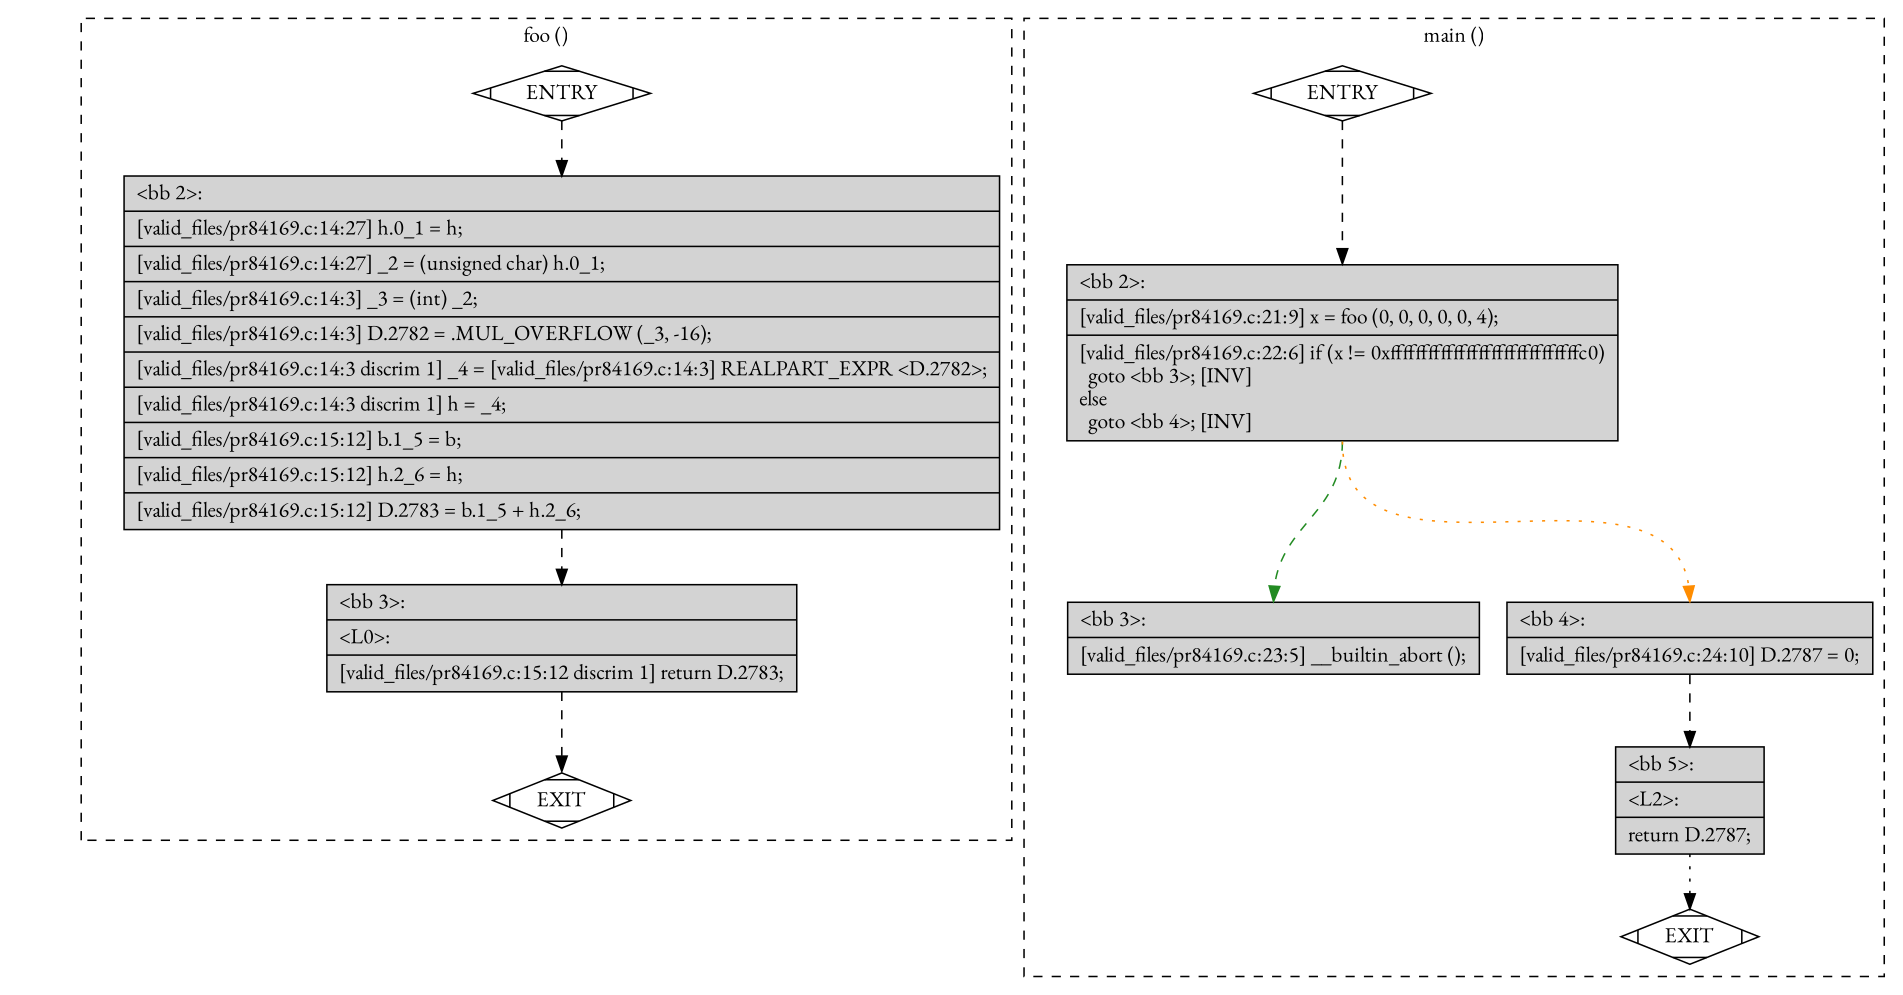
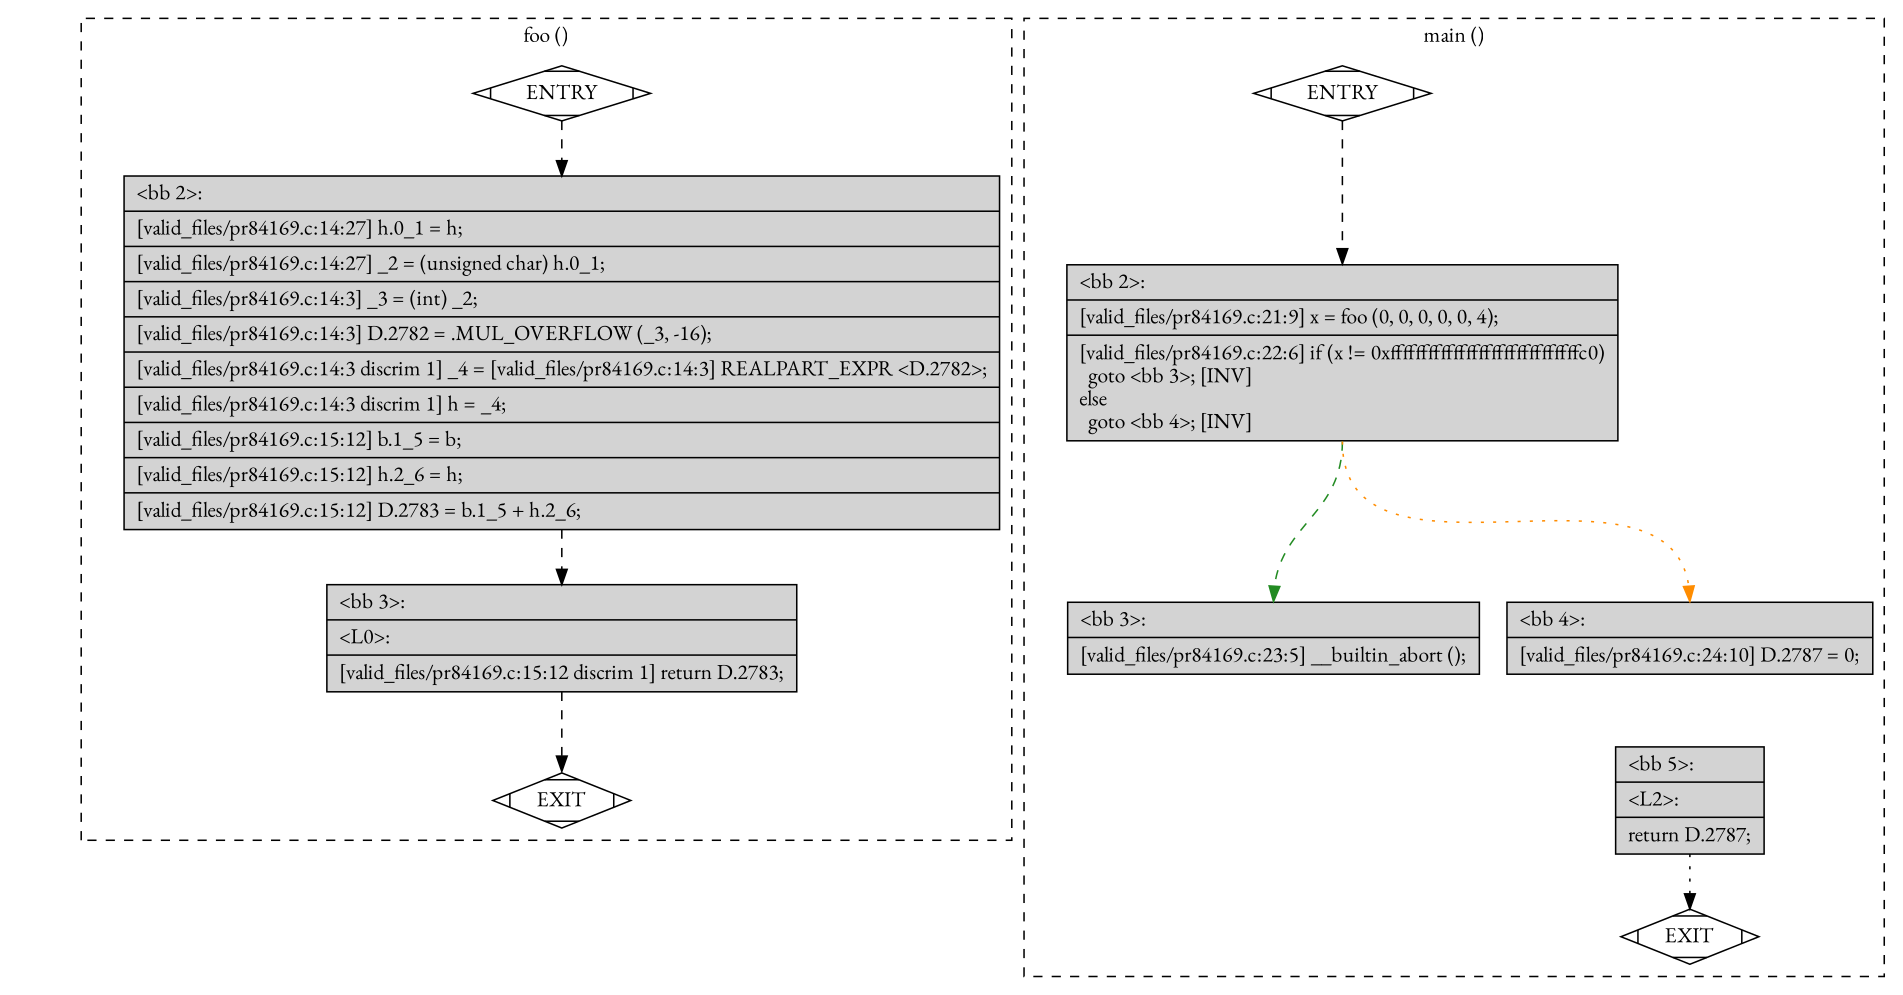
(1690, 703) -> none
